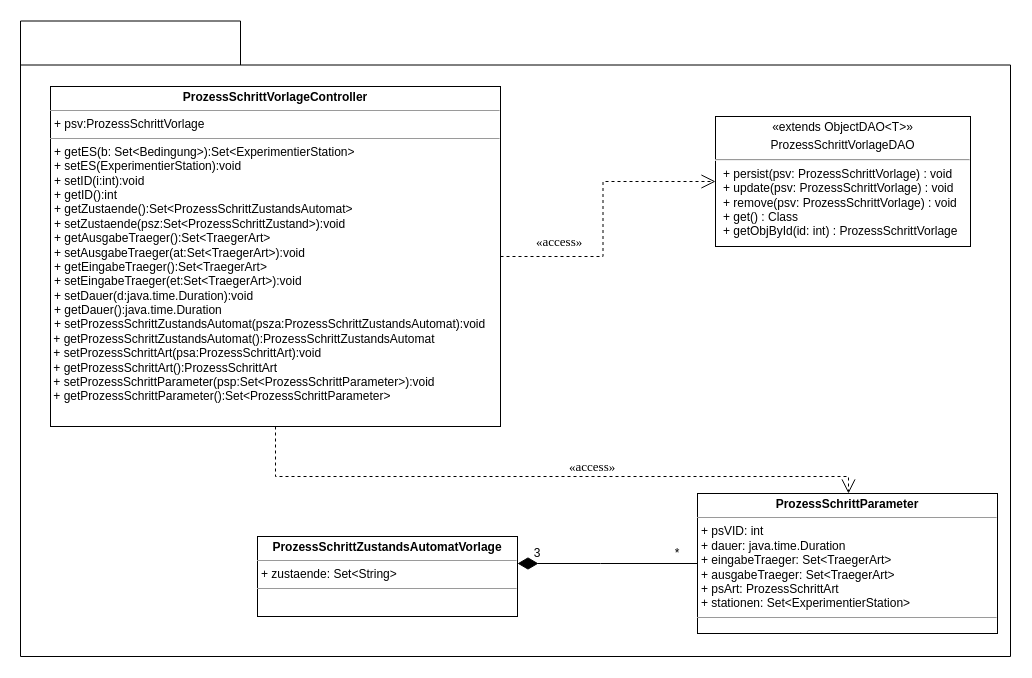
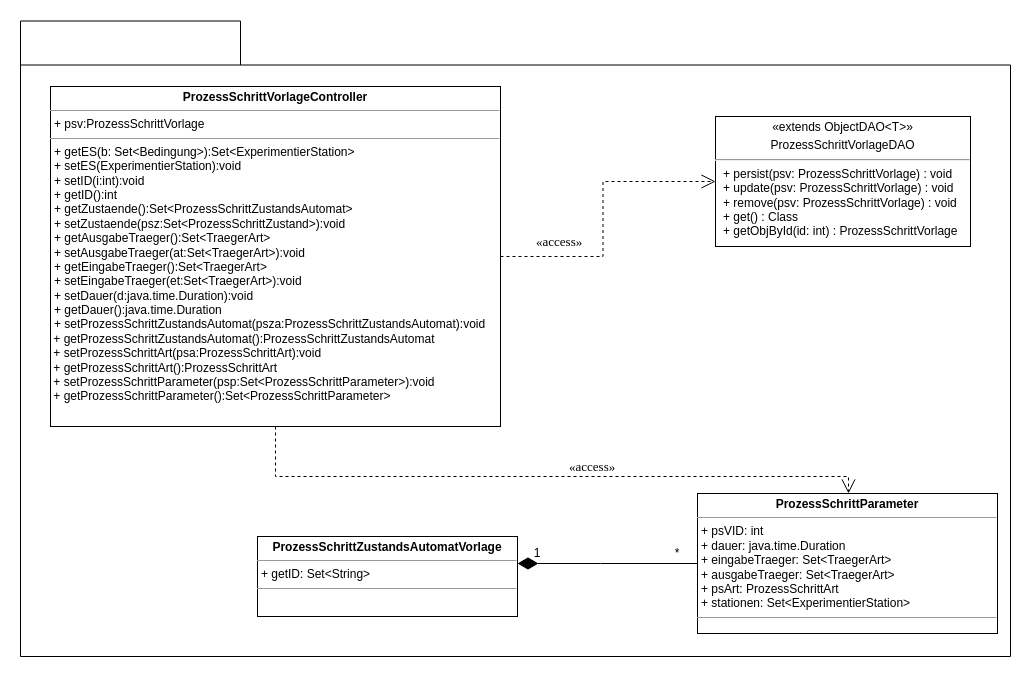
(375, 551) -> (375, 551)
(538, 554) -> (538, 554)
